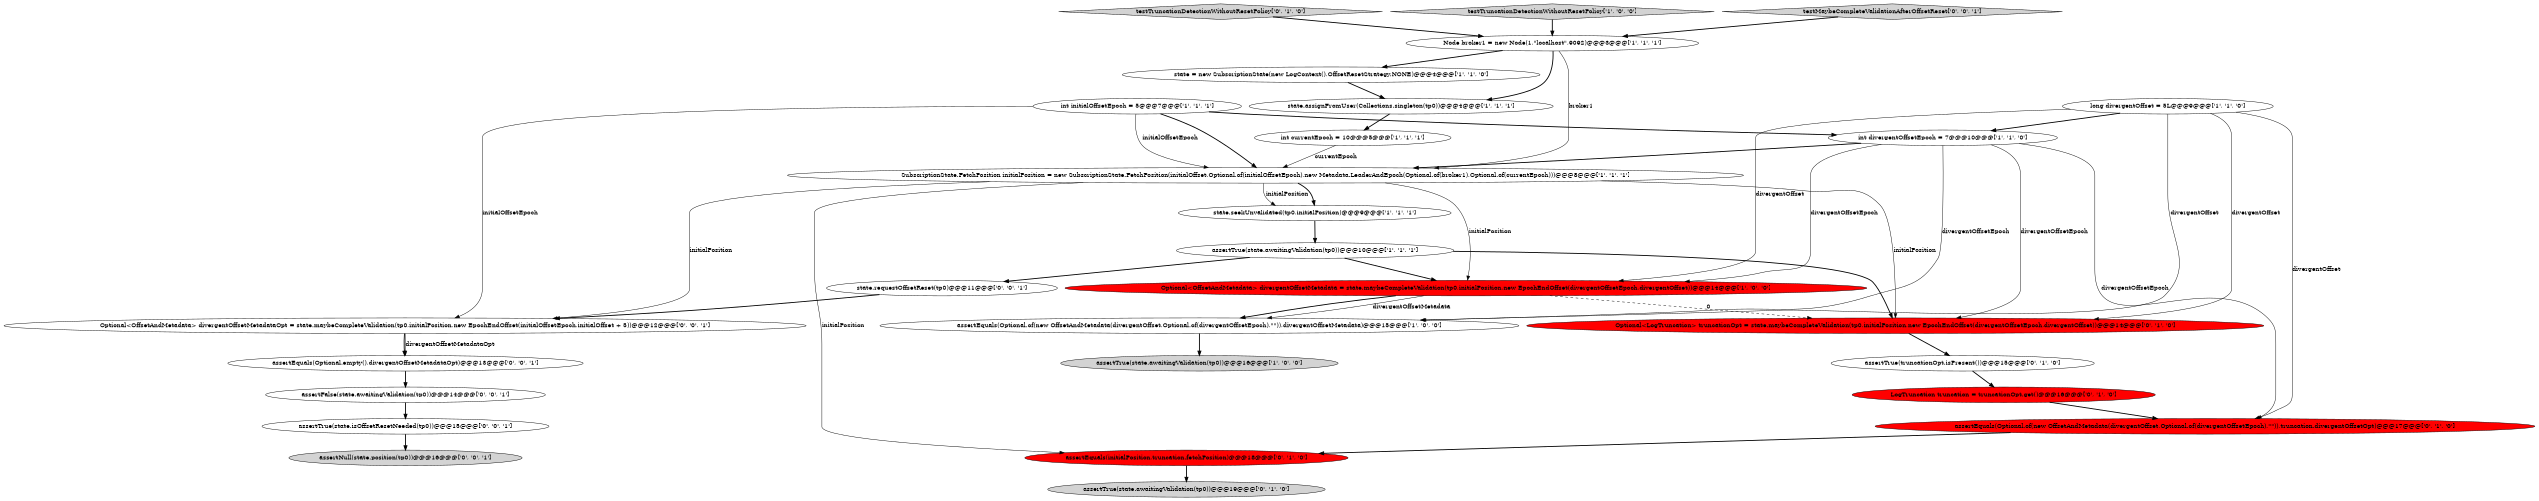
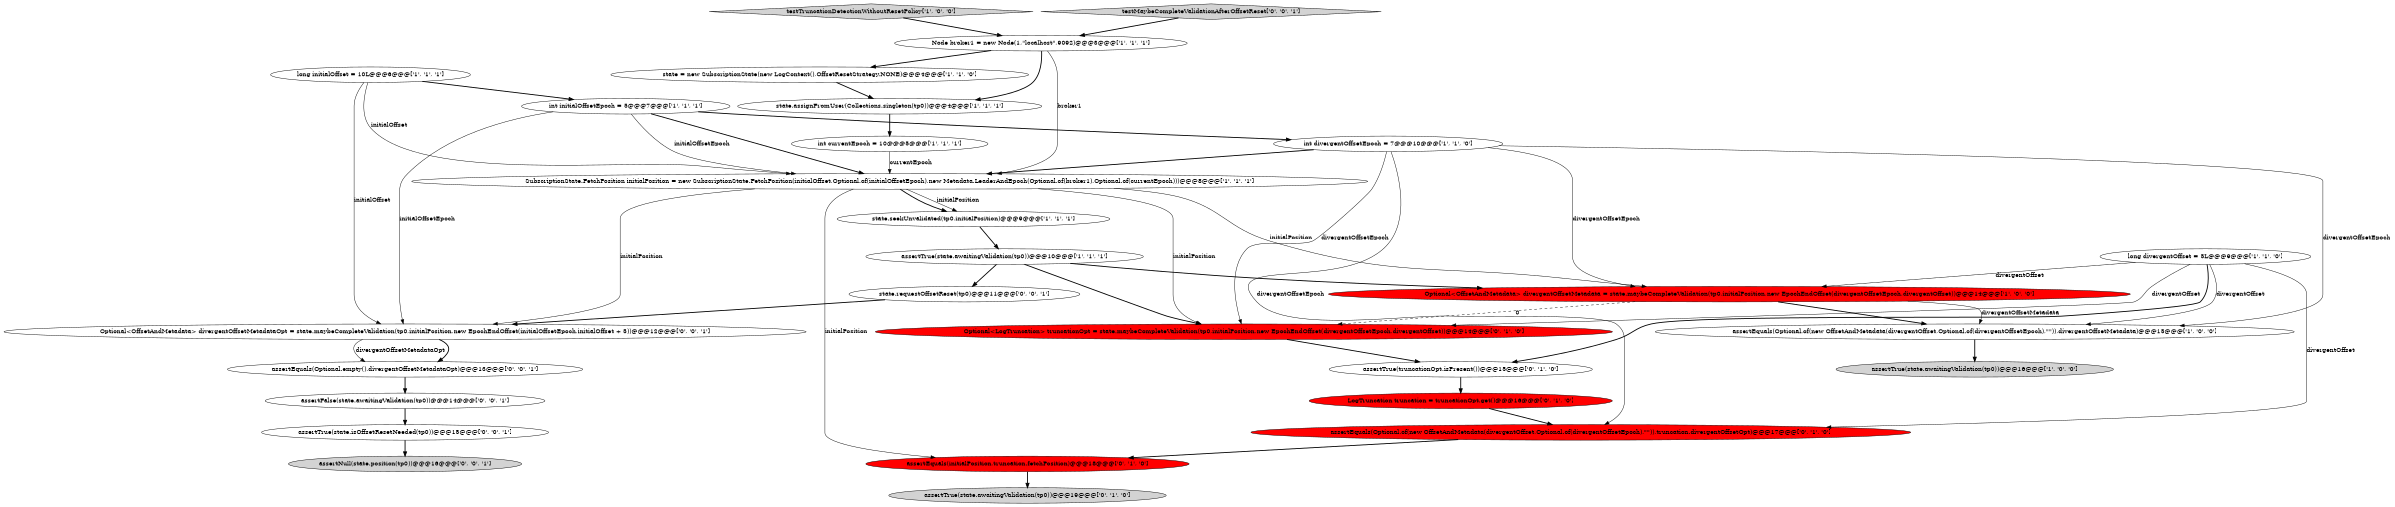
(1221, 12) -> none
none -> (371, 75)
(2058, 122) -> (1857, 317)
